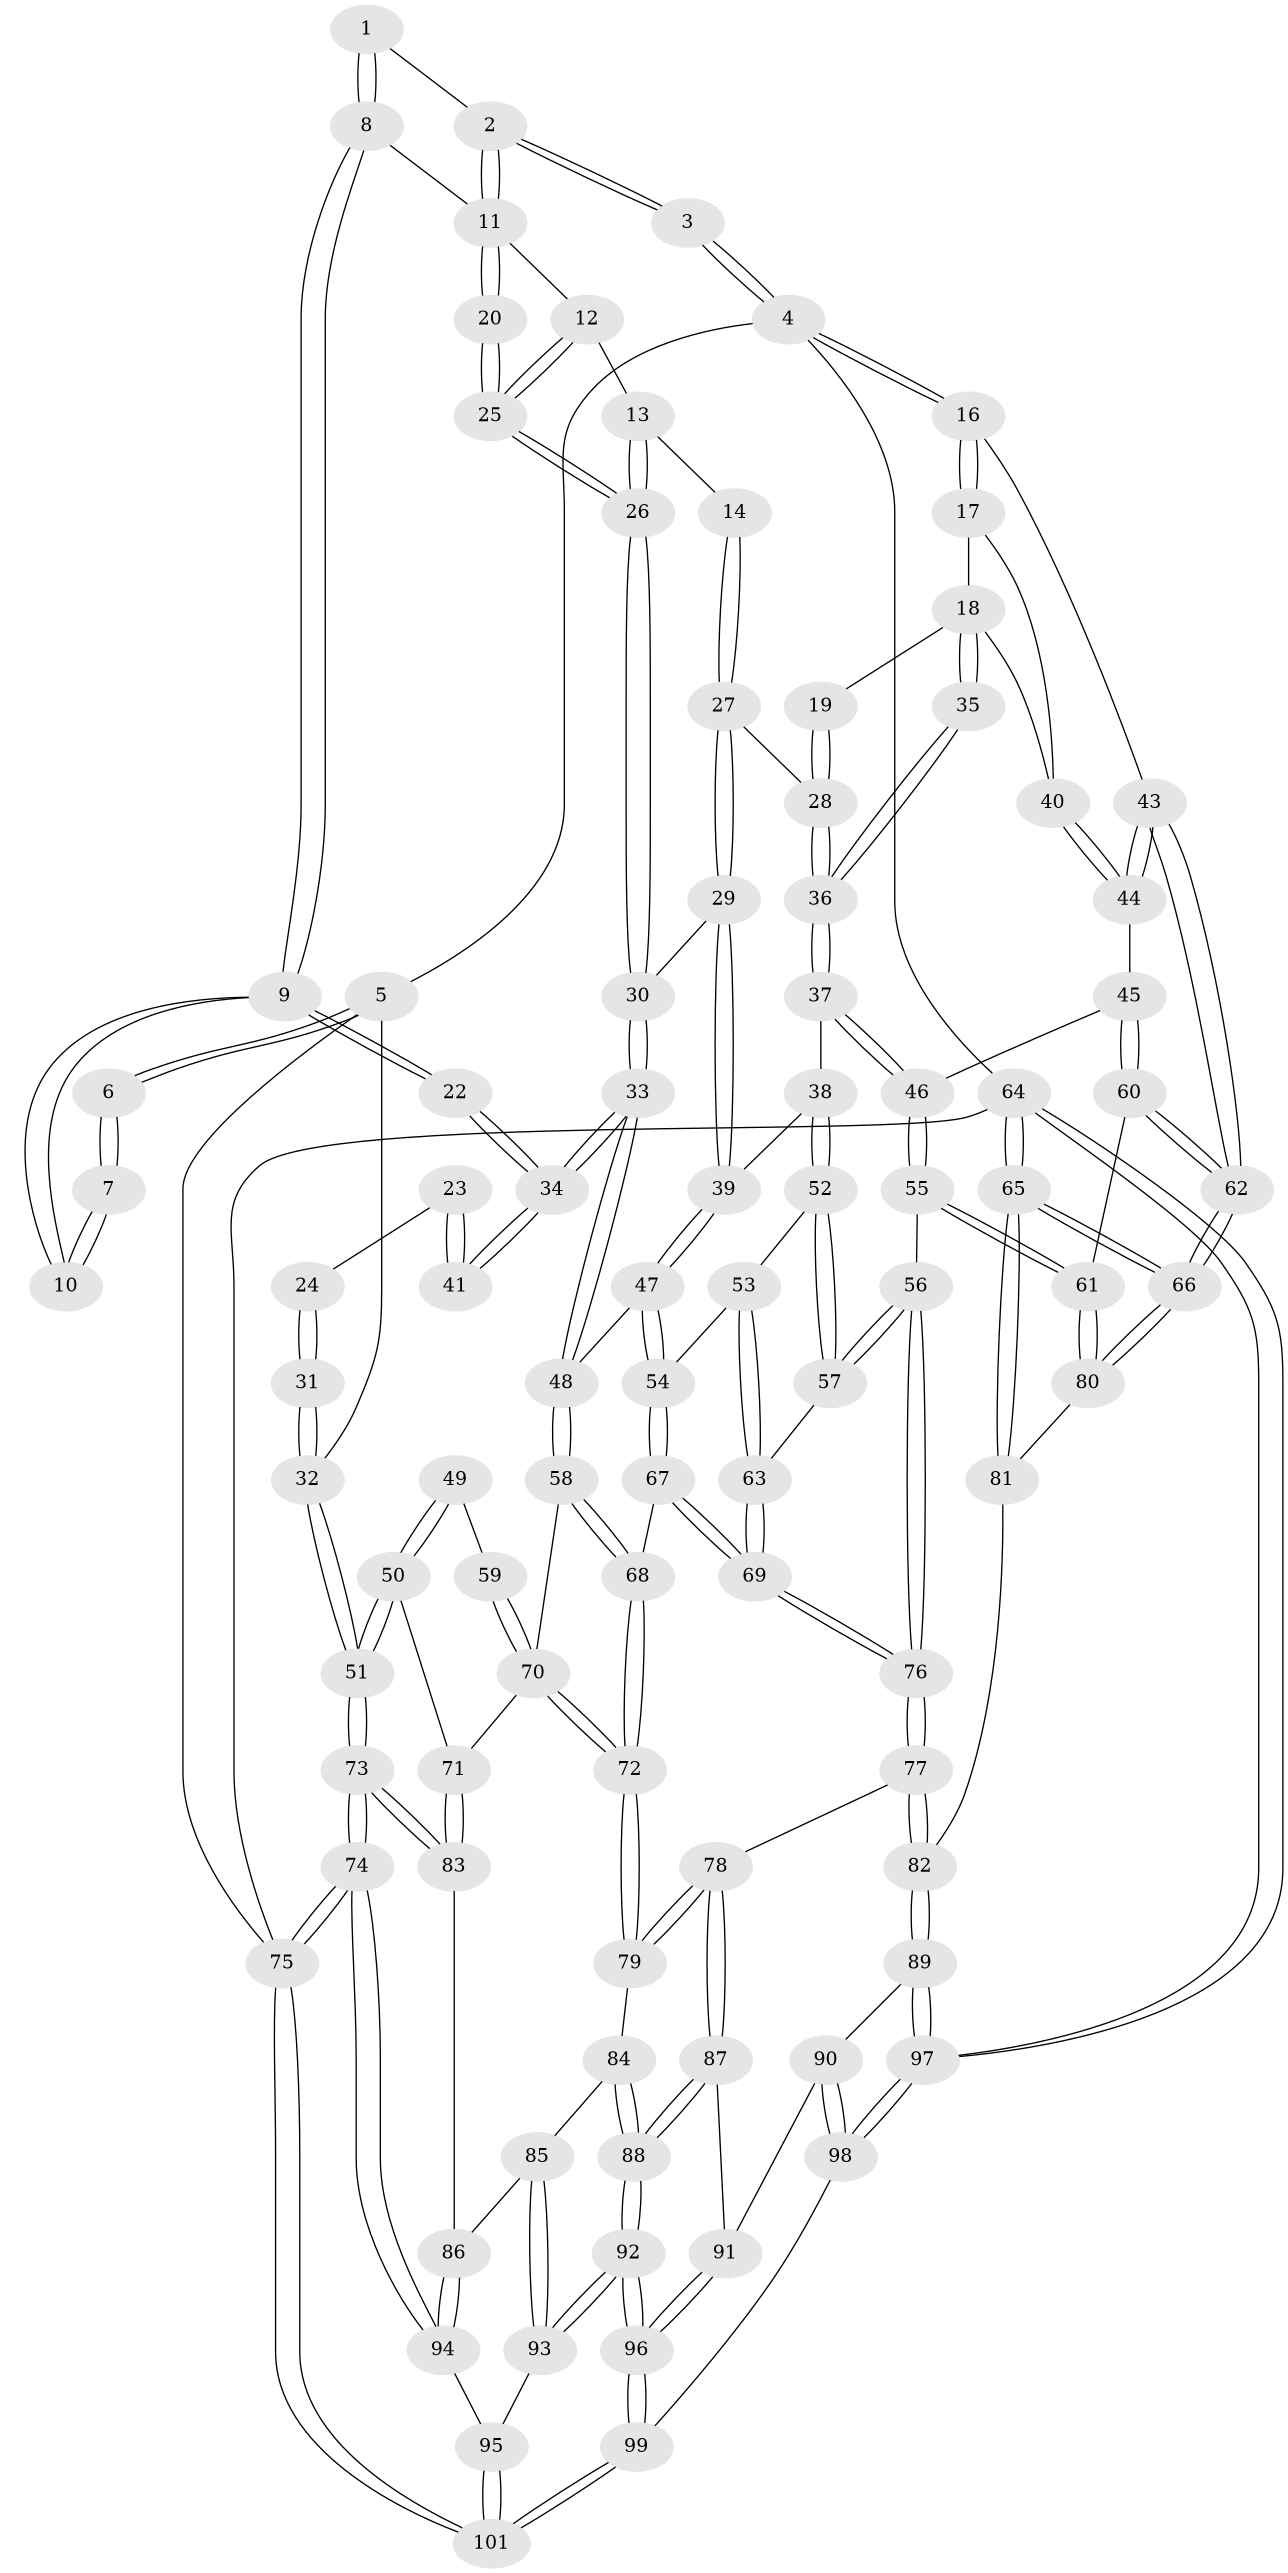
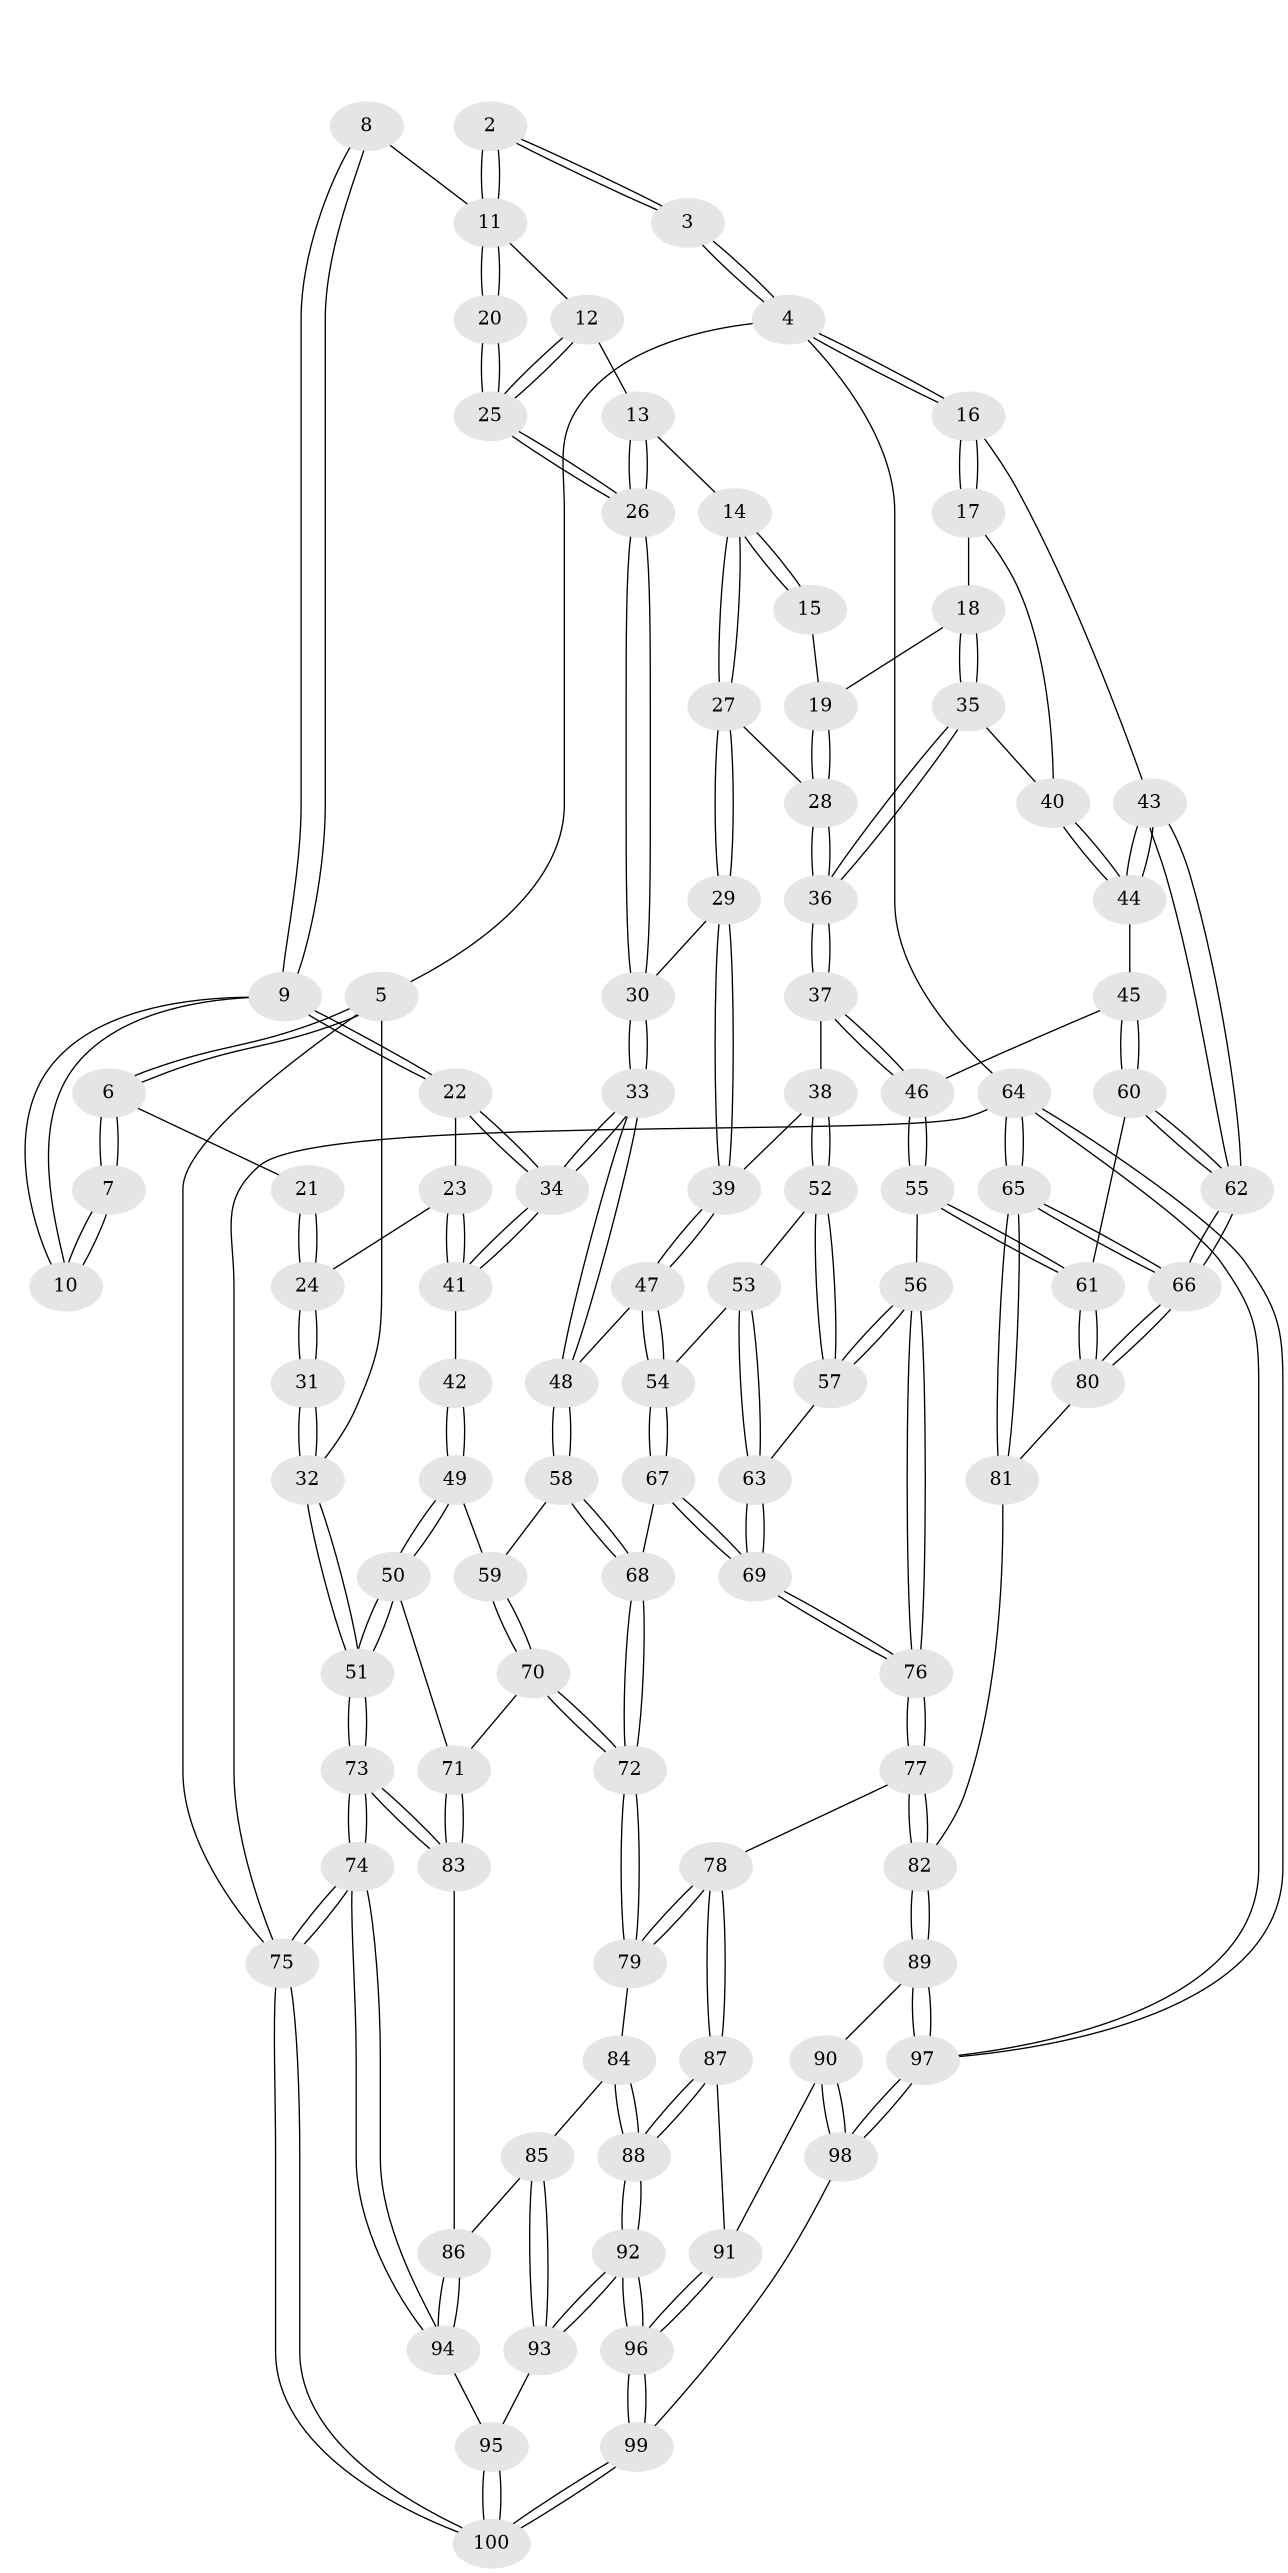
(367, 30) -> none
none -> (810, 610)
(1025, 702) -> (1011, 755)
none -> (456, 1144)
none -> (308, 1190)
none -> (456, 1383)
(548, 1577) -> (526, 1528)
(492, 2544) -> (492, 2544)
